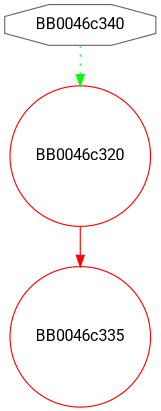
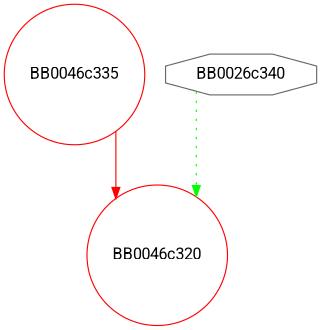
(80, 25) -> (241, 75)
(80, 241) -> (116, 159)
